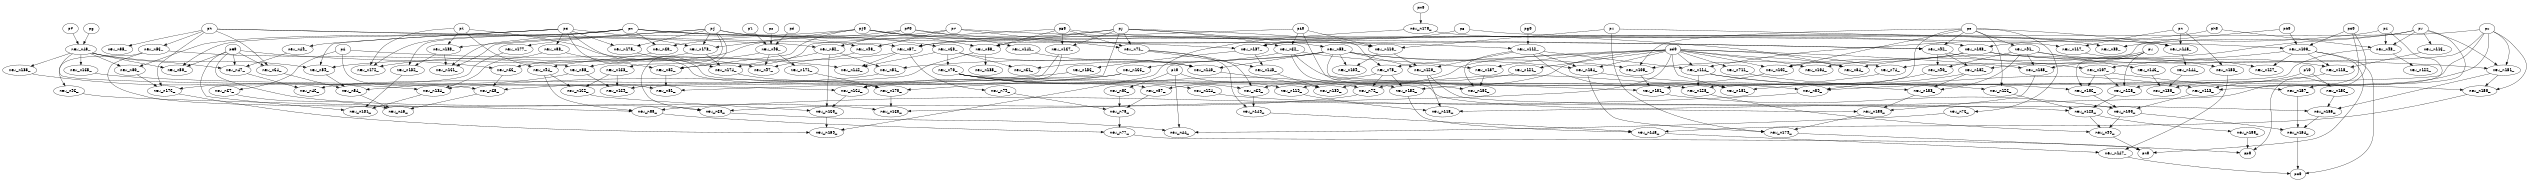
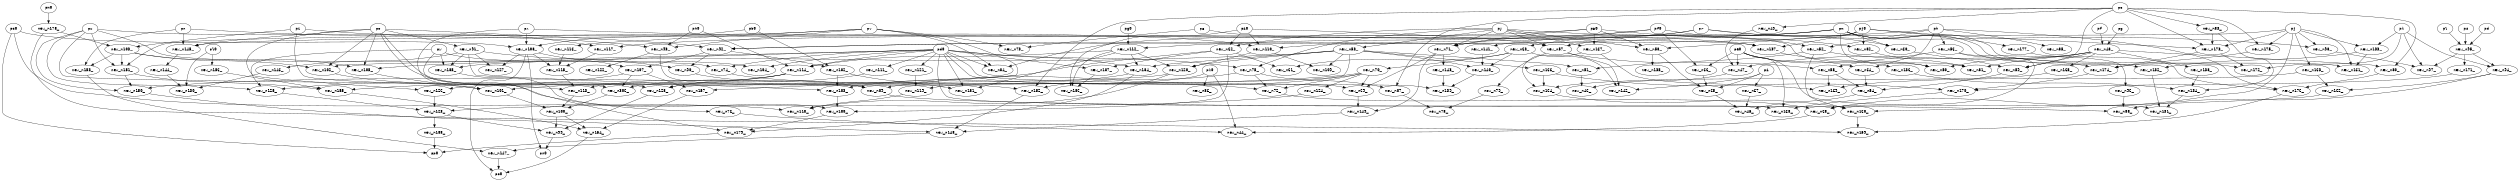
(2111, 49) -> (1014, 49)
(1258, 59) -> none
(607, 61) -> (2212, 38)
(1737, 70) -> (876, 70)
(2085, 91) -> (618, 91)
(1119, 100) -> none
(1119, 133) -> none
